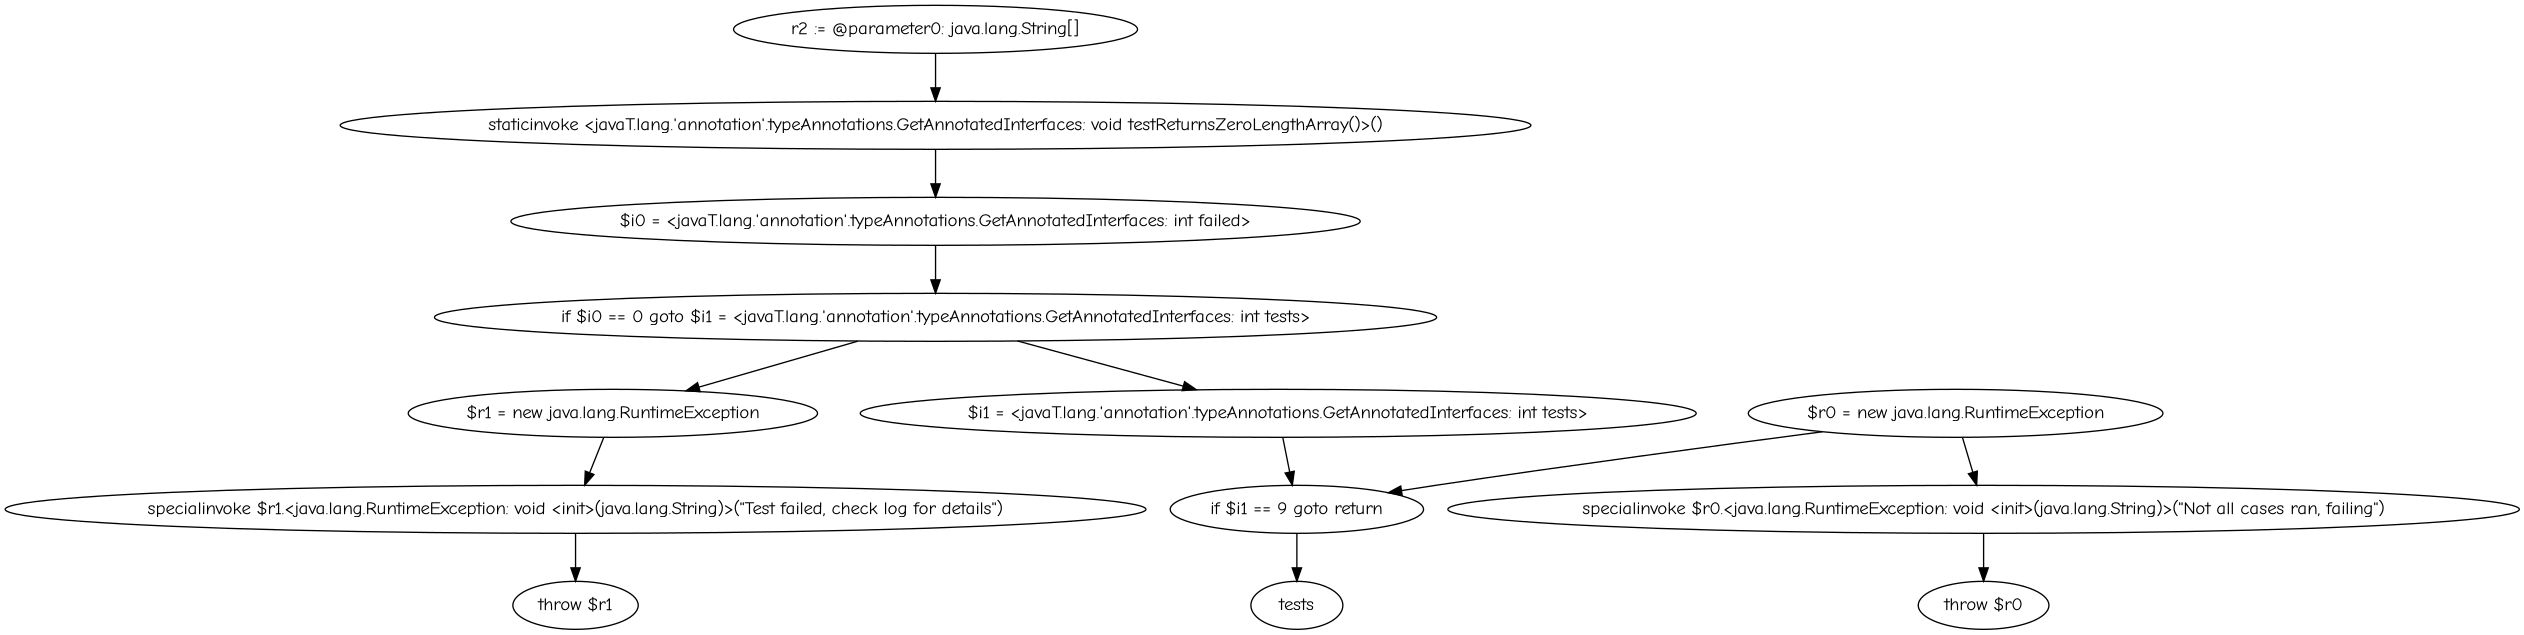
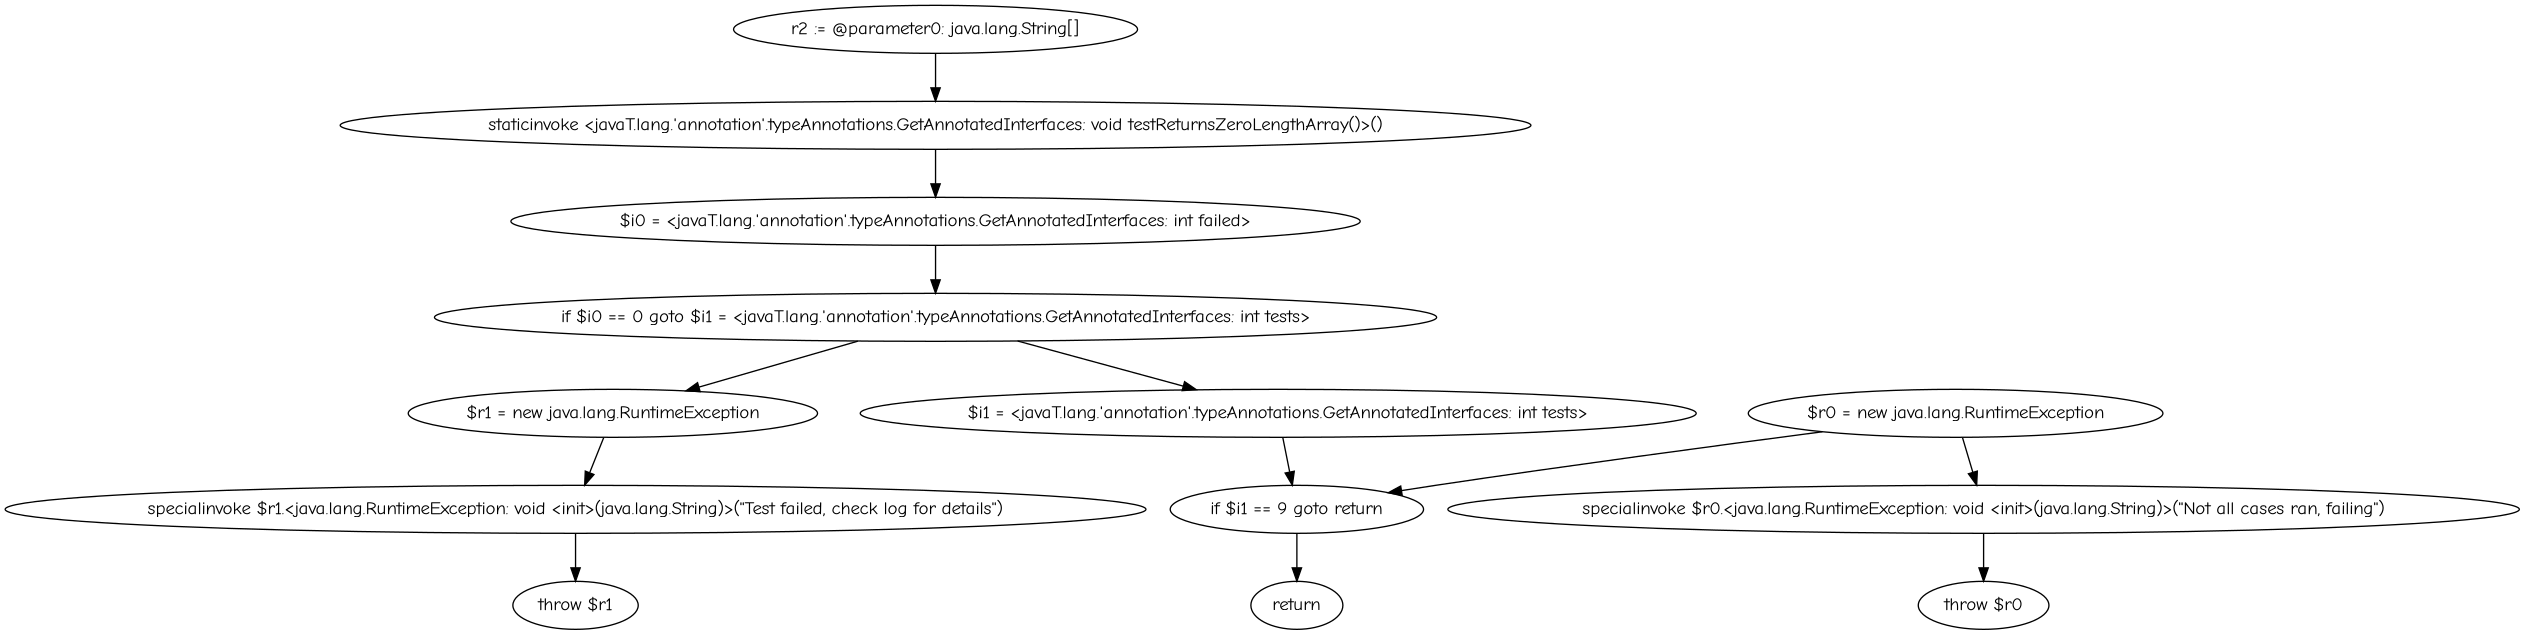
(1297, 605) -> (1297, 605)
